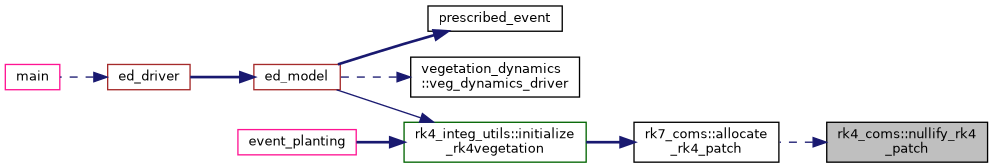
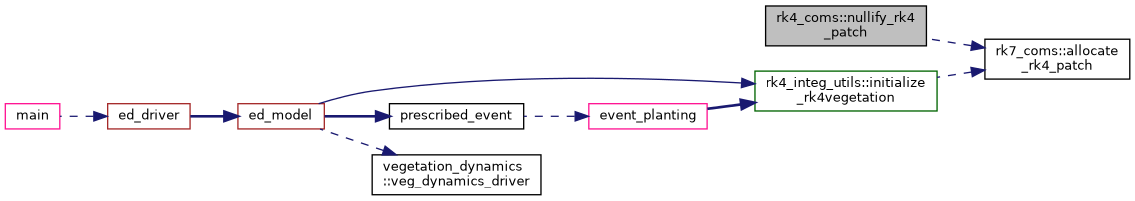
none -> (549, 116)
(603, 142) -> (954, 75)
(796, 142) -> (949, 42)
